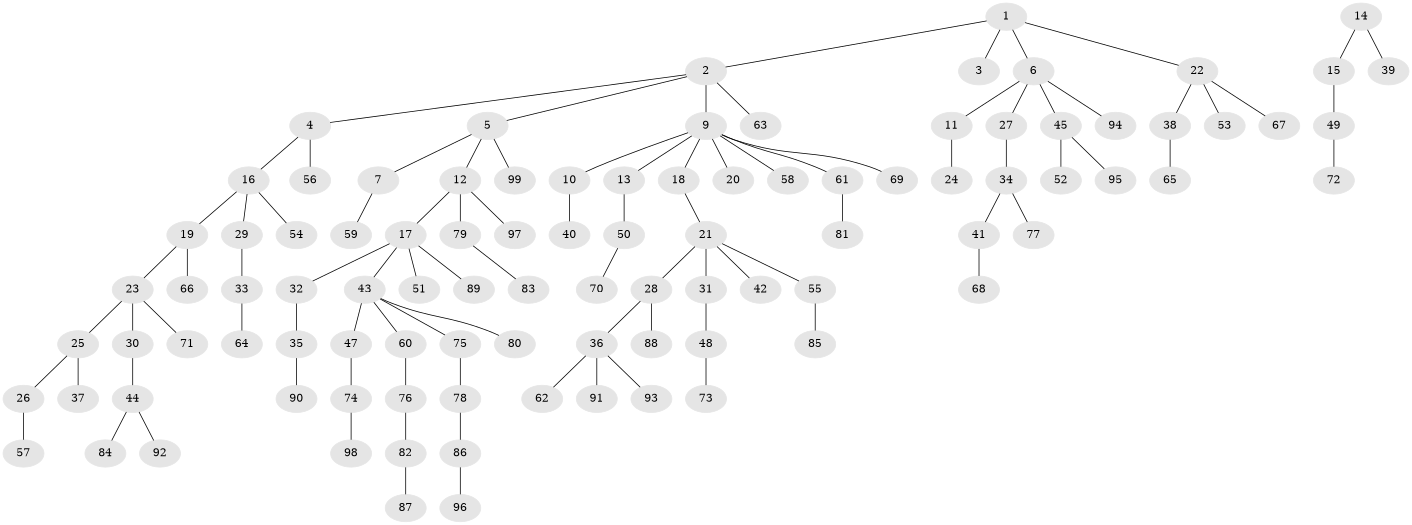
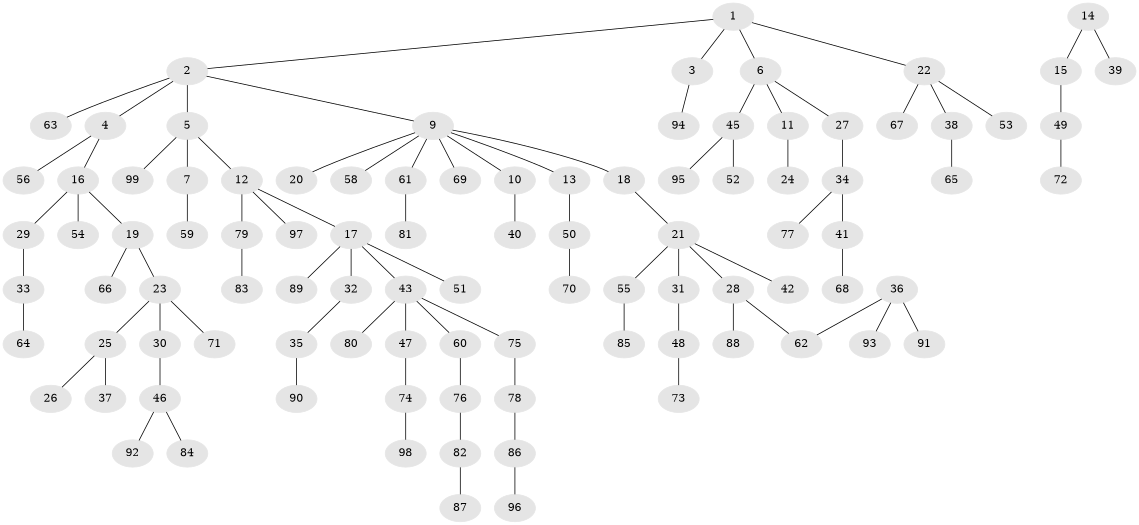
(1075, 99) -> (686, 99)
(624, 317) -> (767, 317)
(133, 399) -> (160, 399)
(24, 453) -> none
